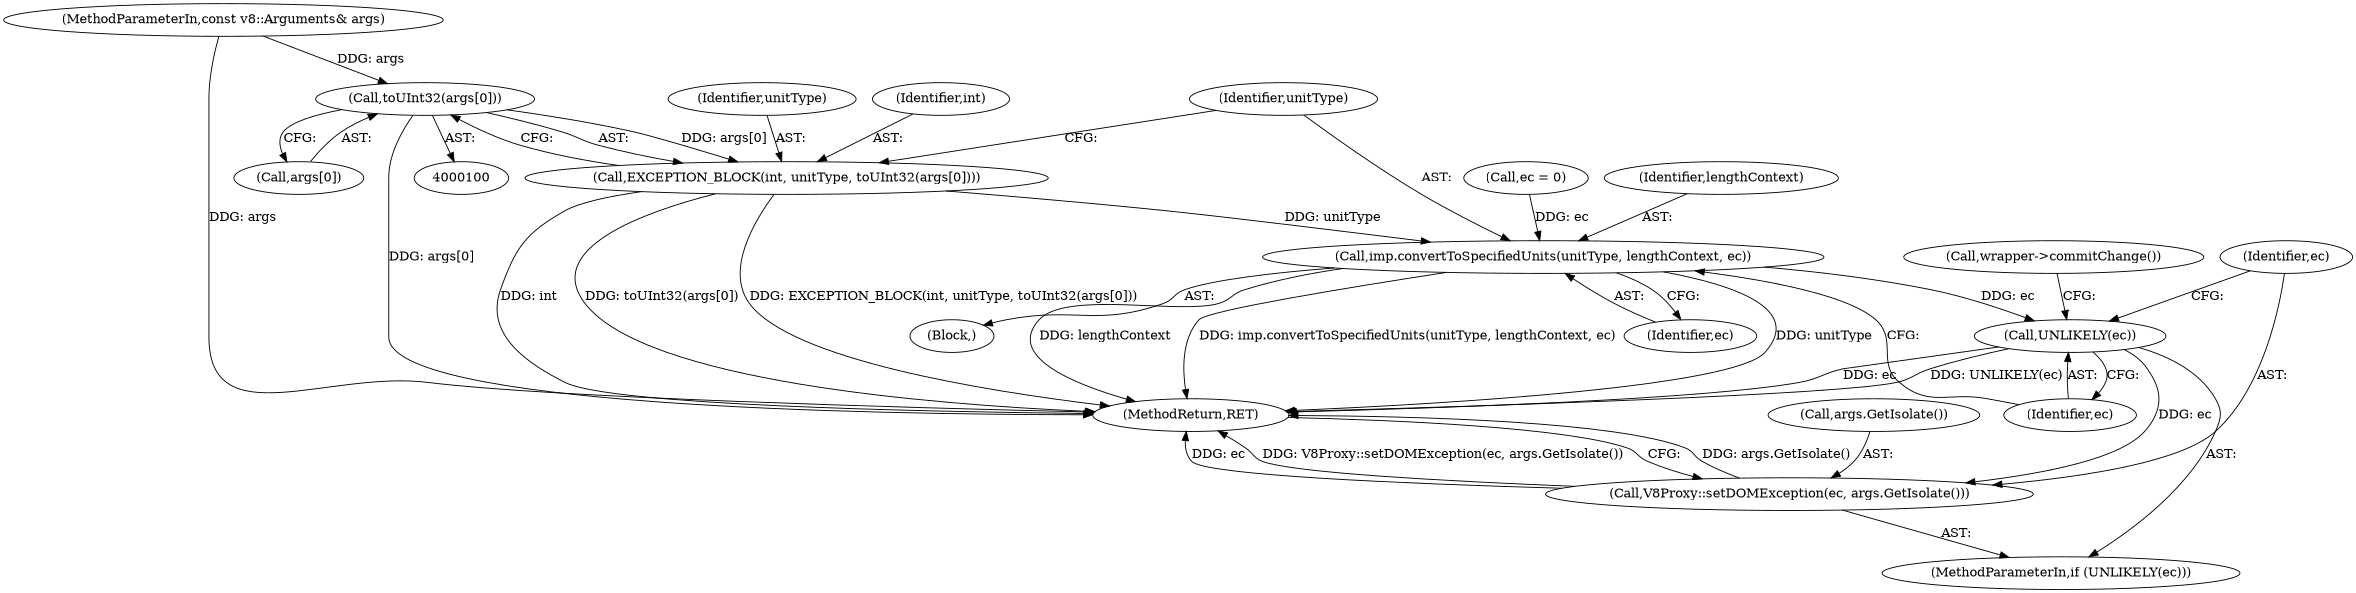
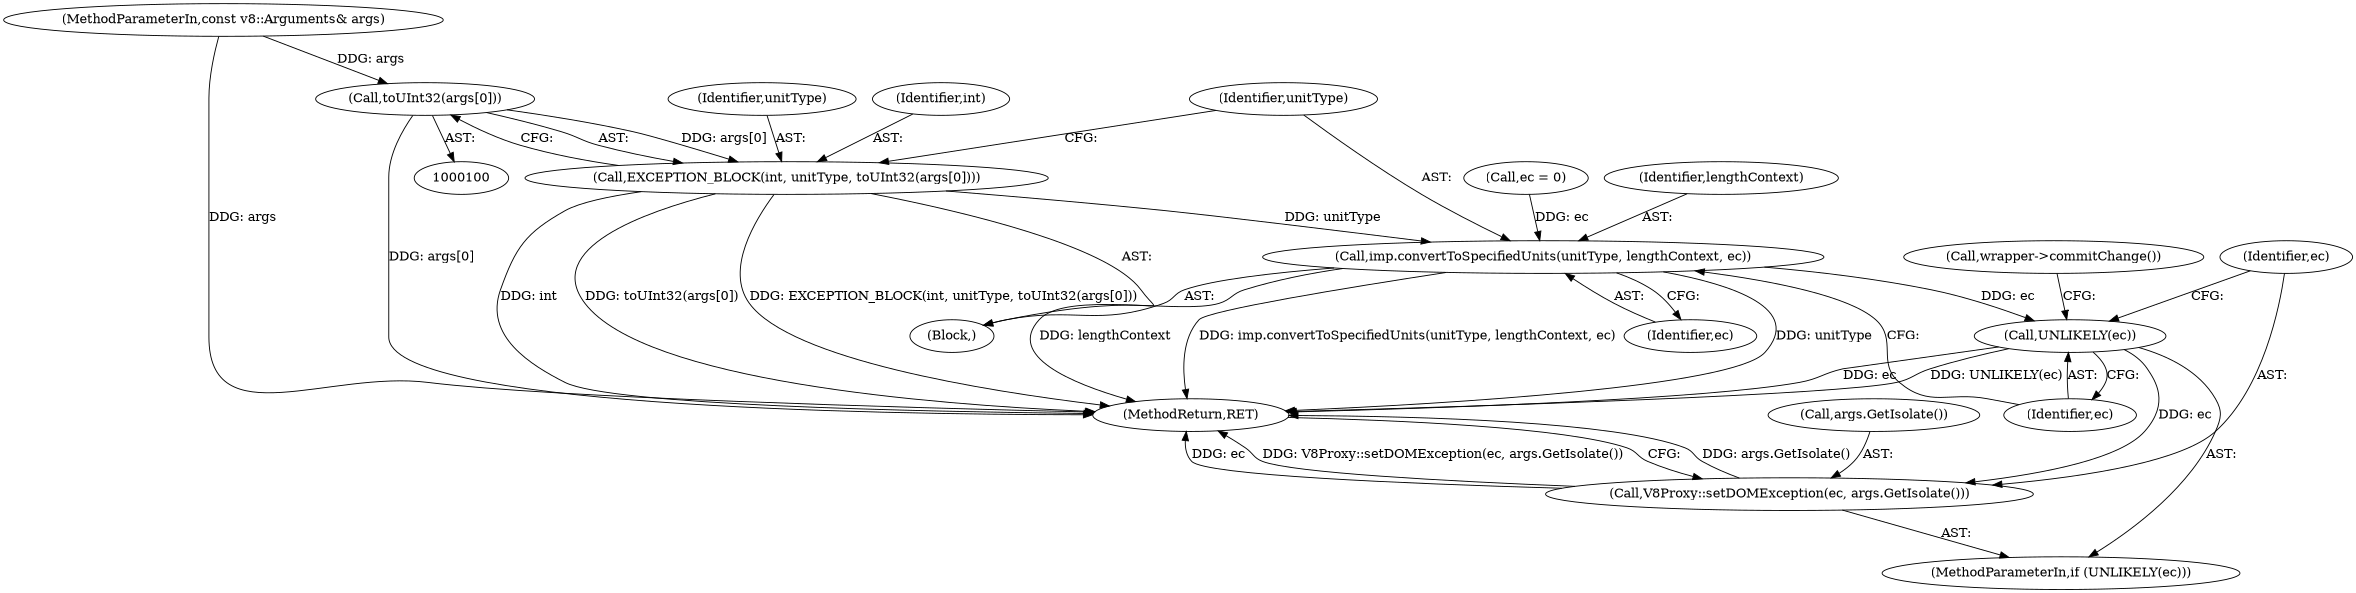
(299, 178) -> none
(461, 178) -> (461, 178)
none -> (1097, 258)
